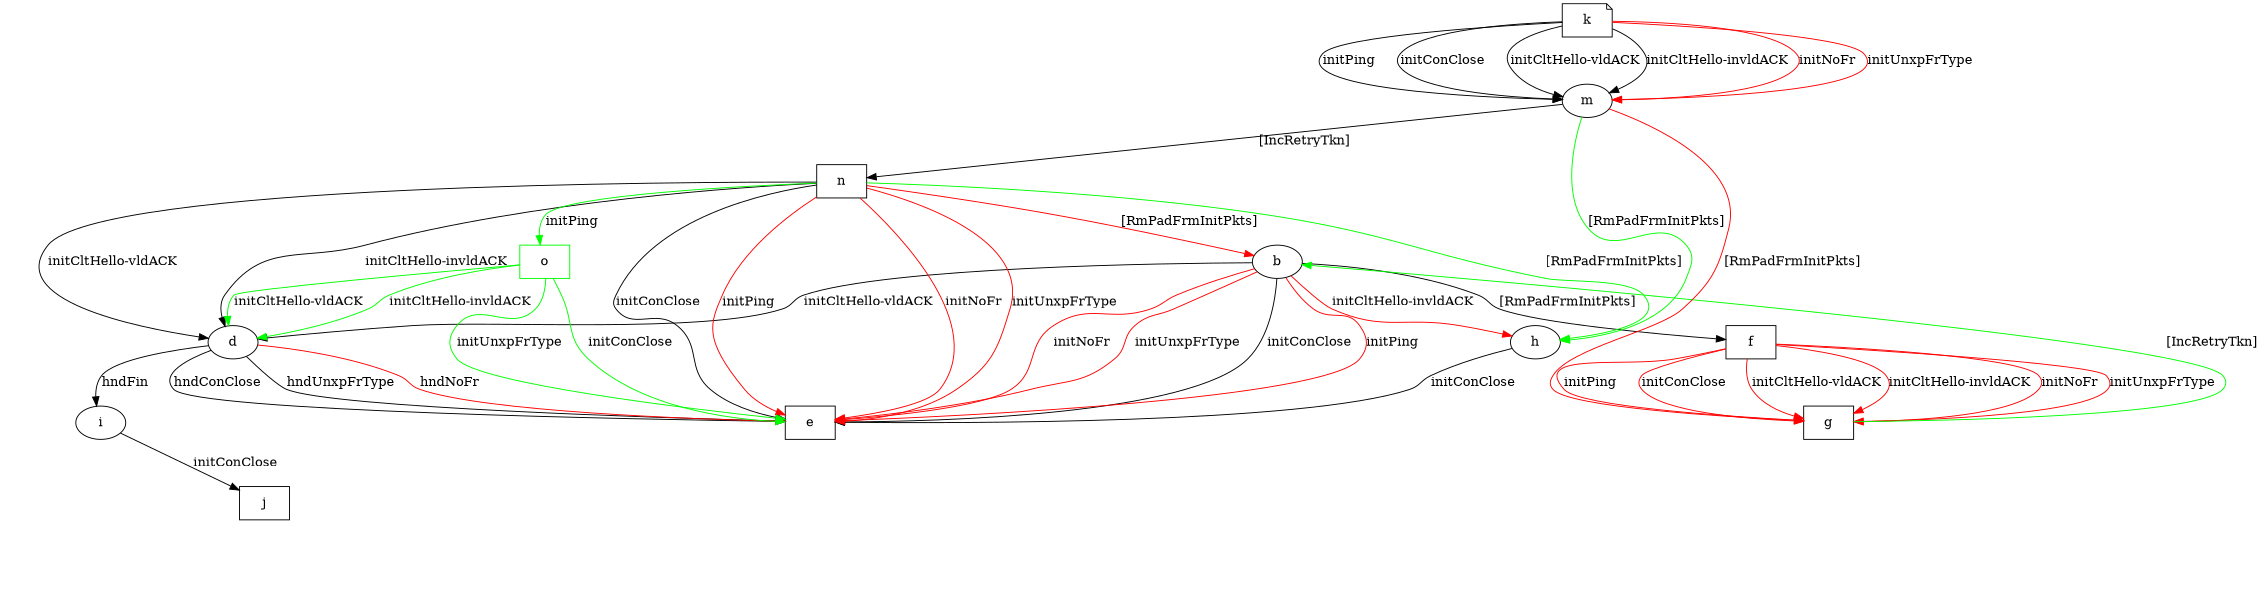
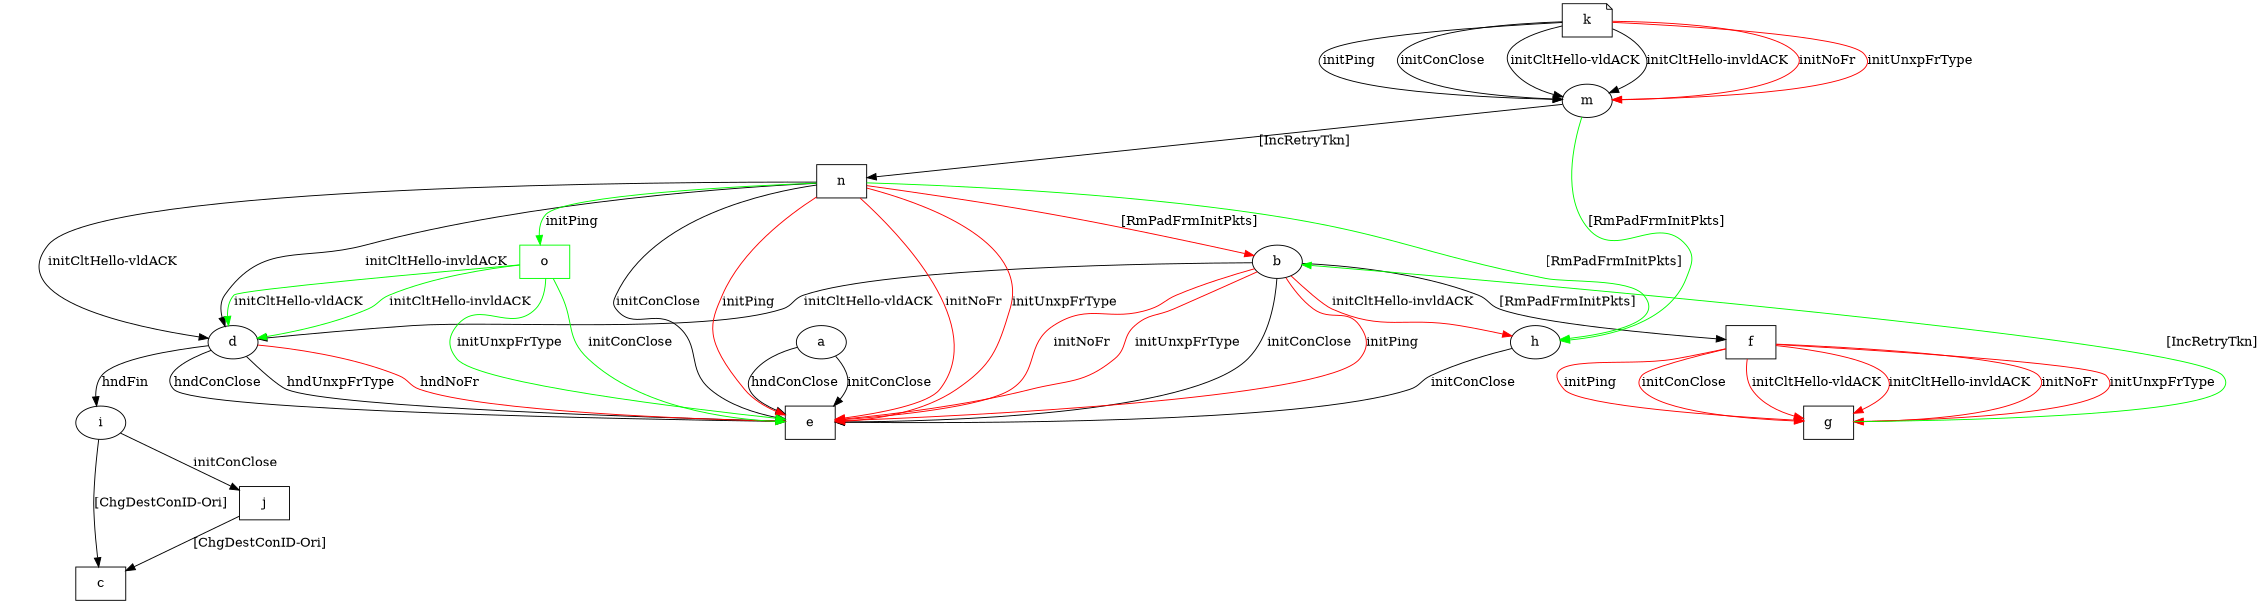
(1625, 336) -> none
none -> (821, 342)
none -> (101, 584)
